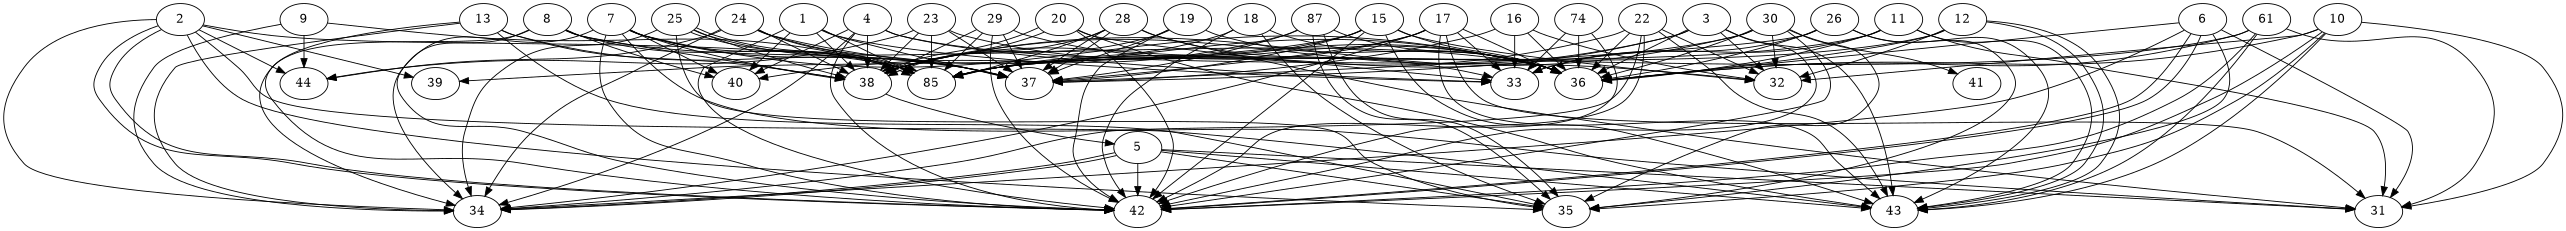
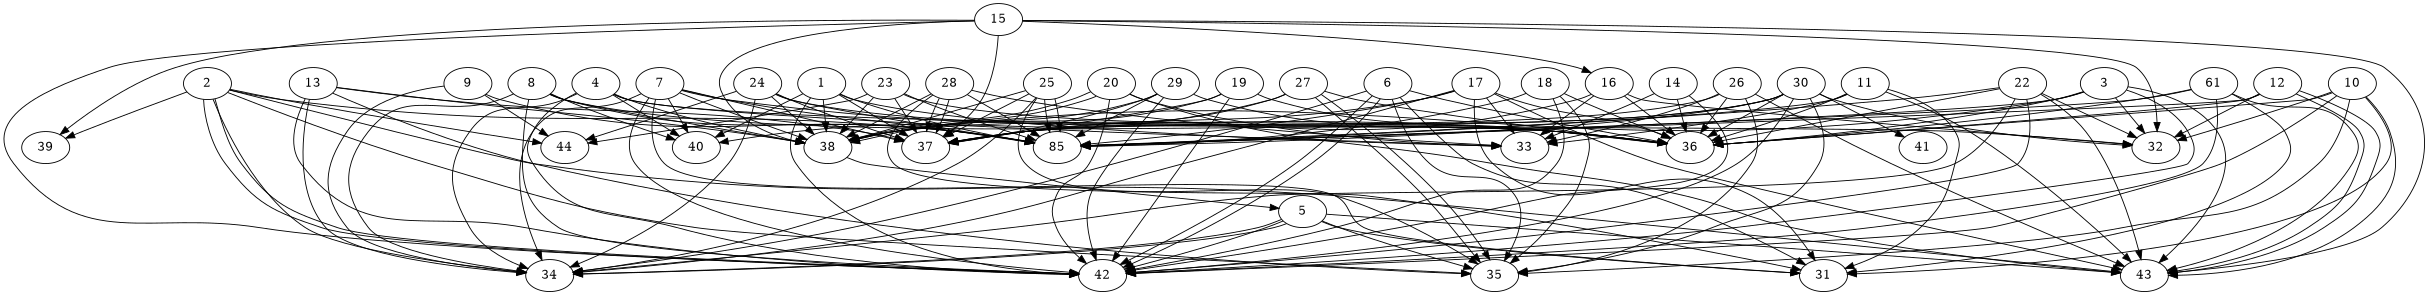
(1316, 20) -> (1303, 84)
(1579, 20) -> (1673, 84)
(1475, 51) -> (1304, 36)
none -> (1438, 134)
